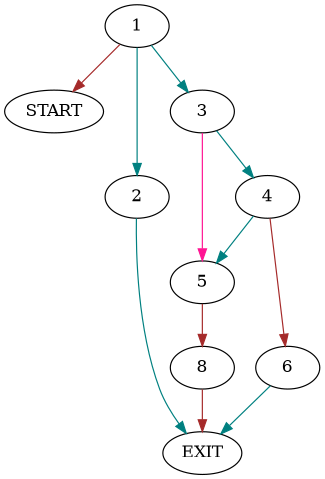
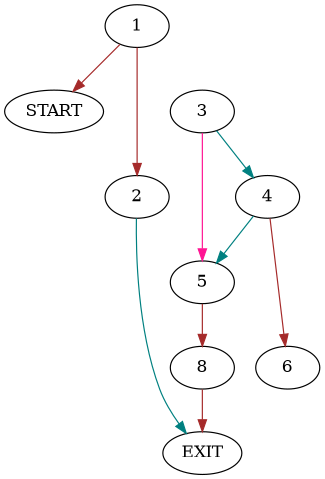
(166, 64) -> none
(137, 105) -> (137, 105)
(250, 406) -> none
